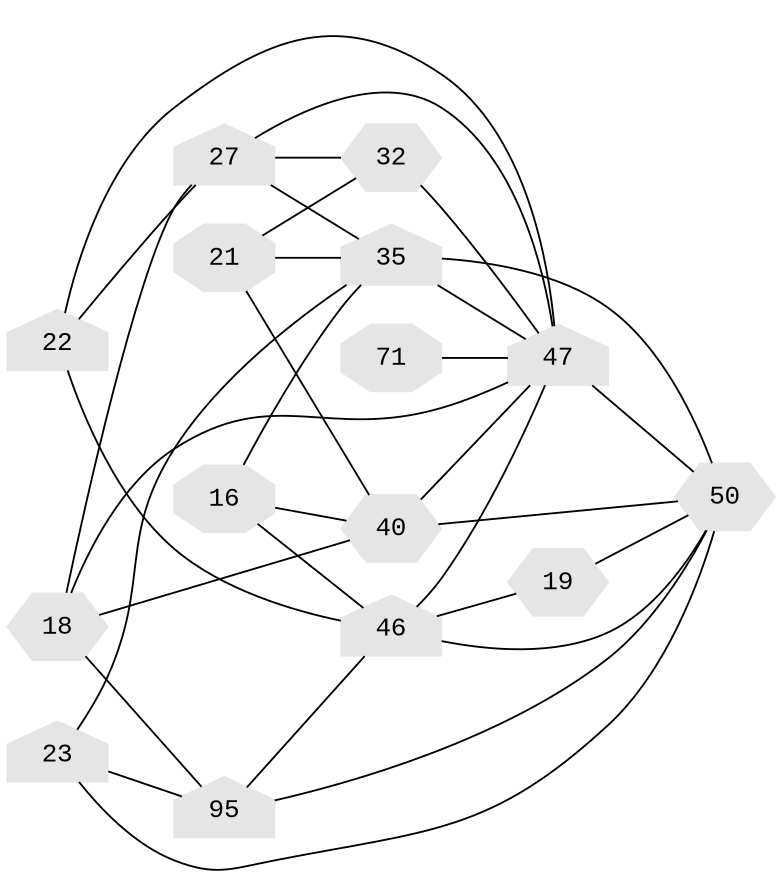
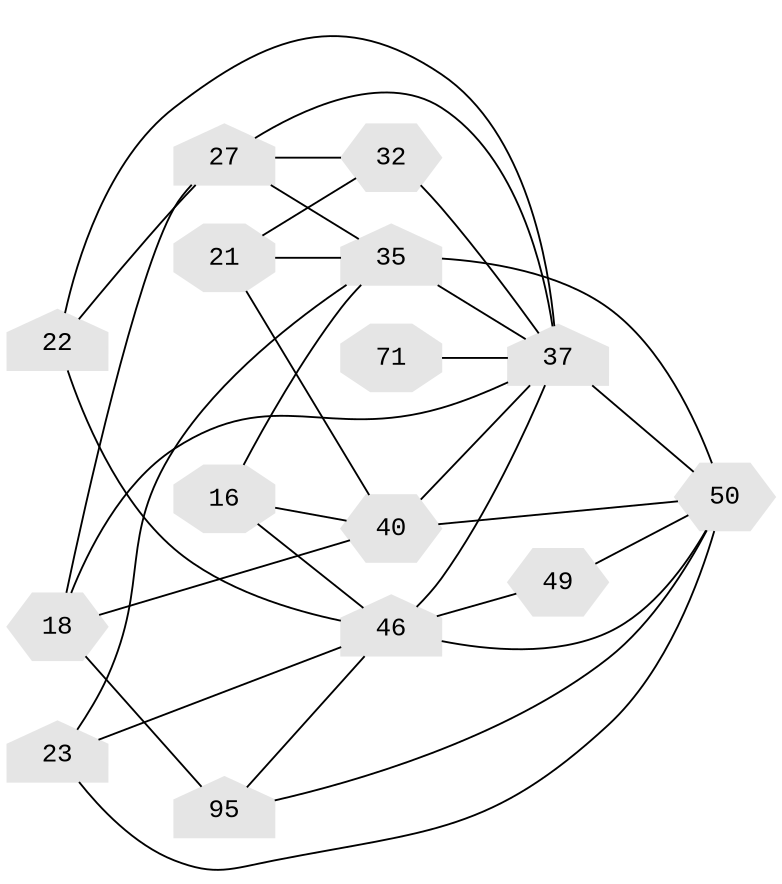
(558, 358) -> (558, 358)
(558, 582) -> (558, 582)
(145, 784) -> (220, 693)
